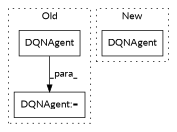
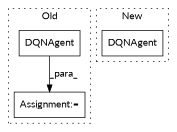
(50, 105) -> (50, 105)
